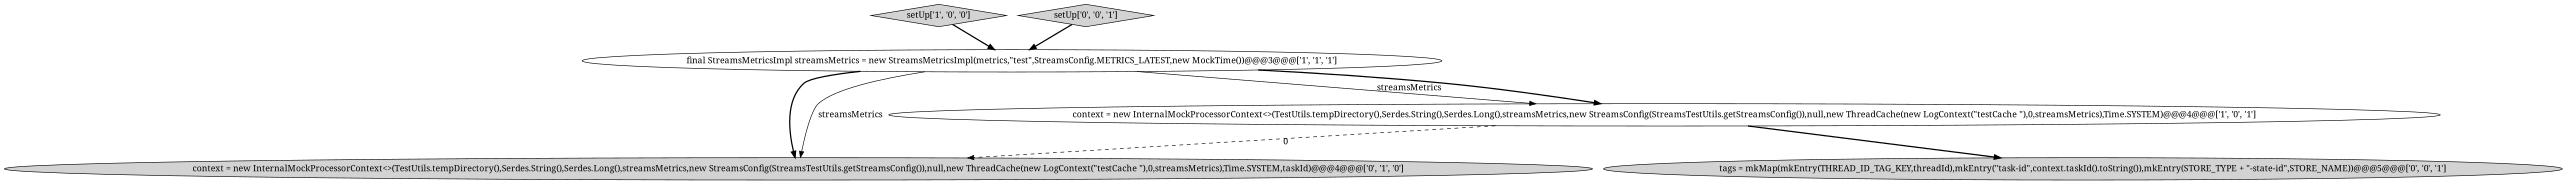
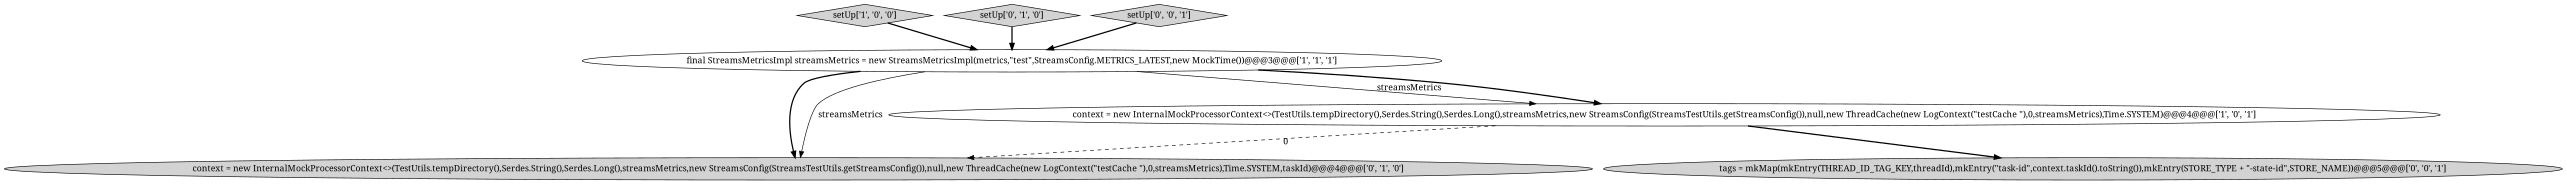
none -> (1012, 16)
